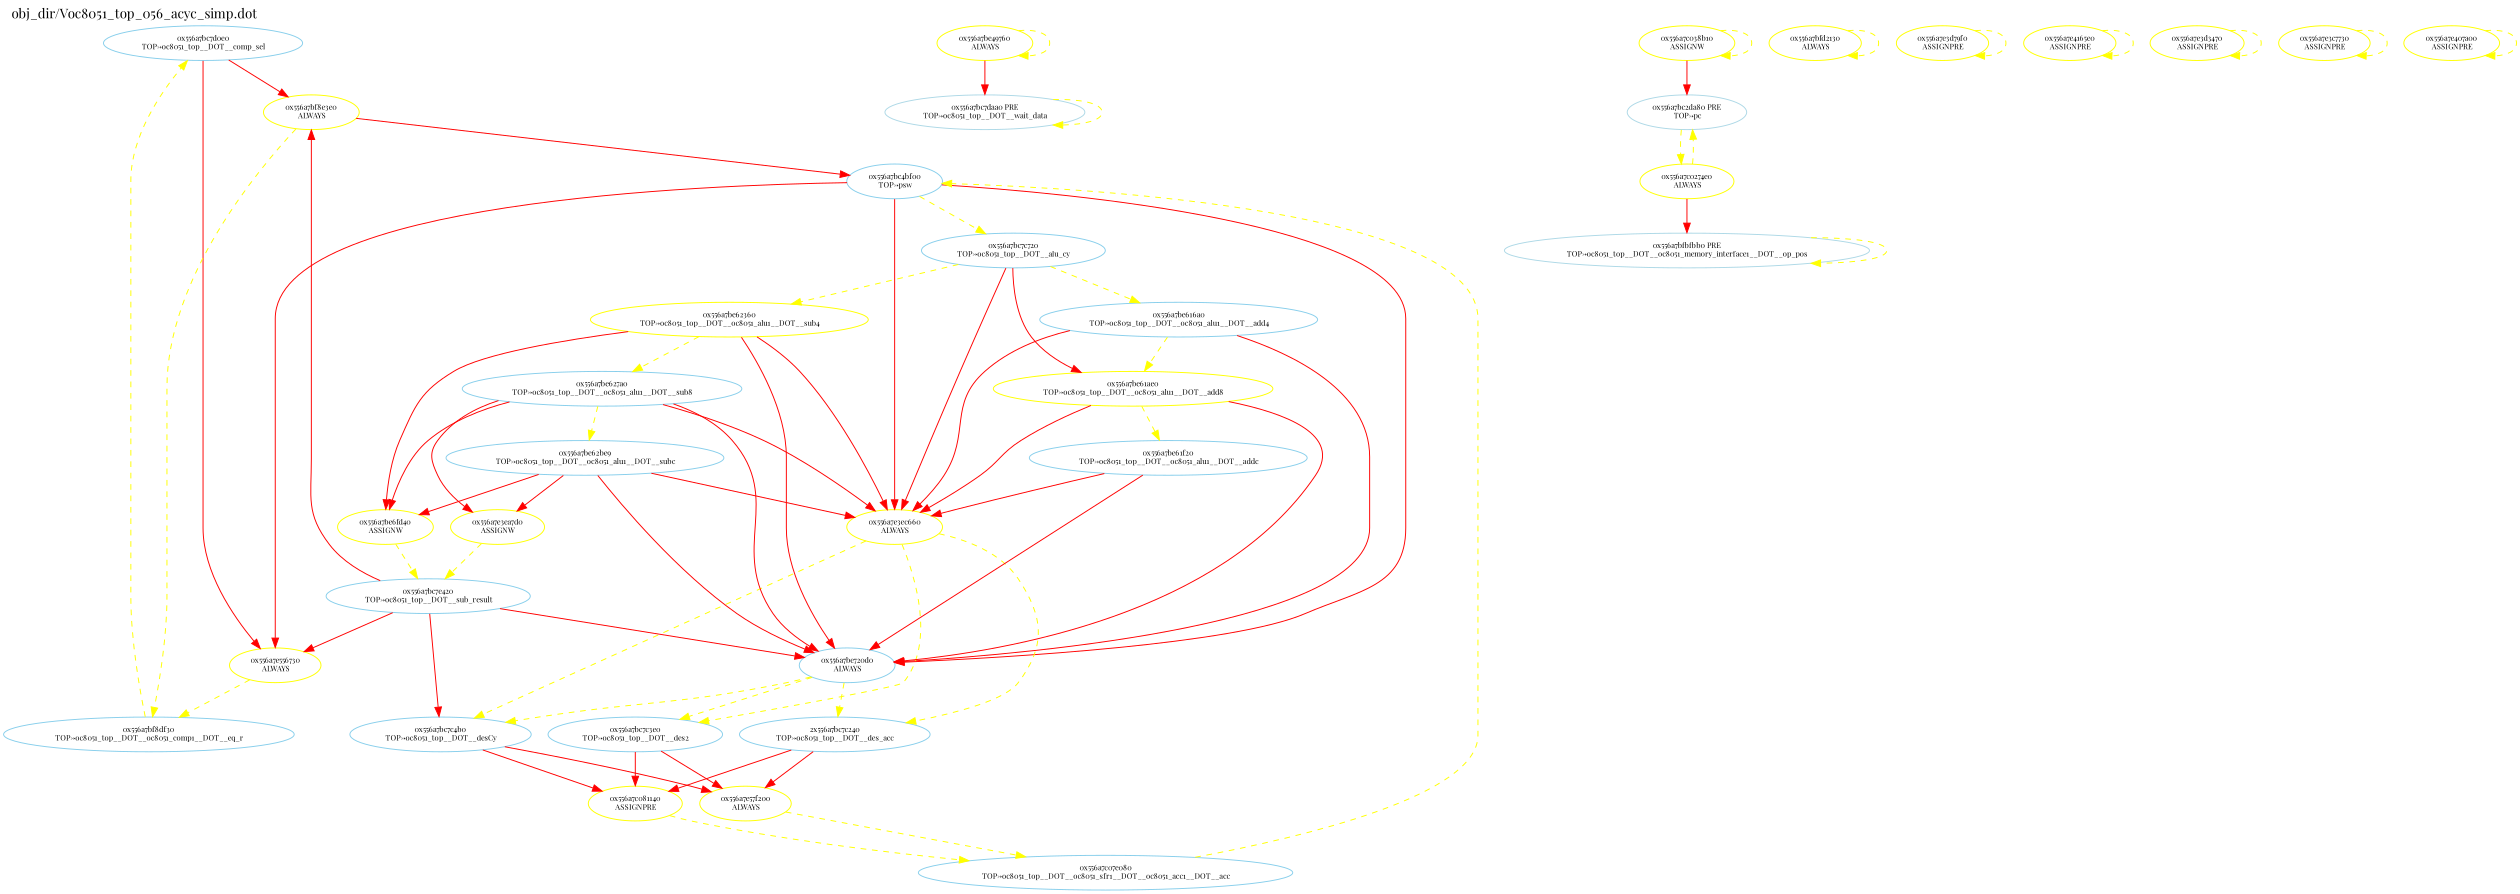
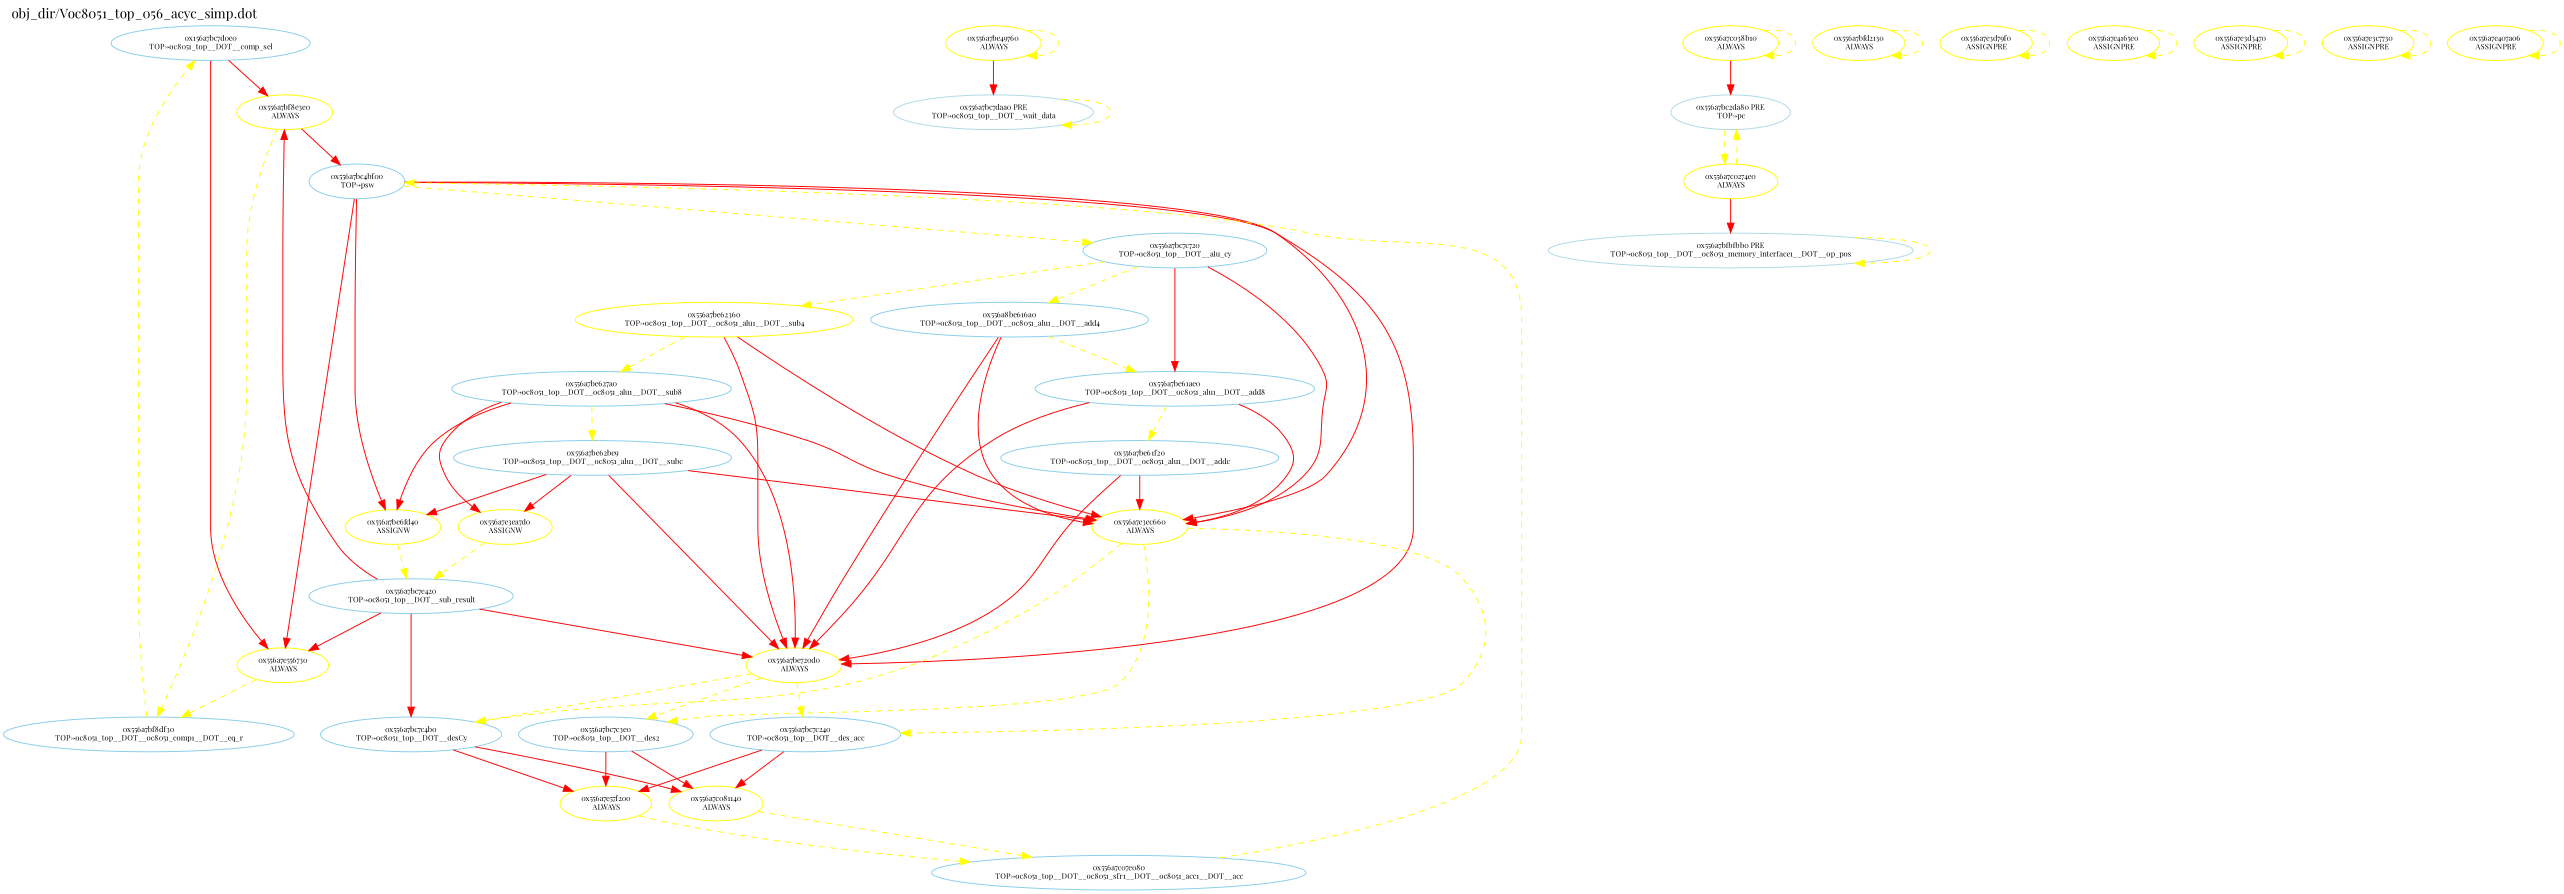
(203, 43) -> (211, 43)
(1687, 43) -> (1731, 43)
(2452, 43) -> (2495, 43)
(1179, 320) -> (1010, 320)
(467, 365) -> (355, 352)
(1133, 389) -> (1175, 389)
(847, 665) -> (794, 665)
(835, 734) -> (805, 734)
(635, 804) -> (716, 804)
